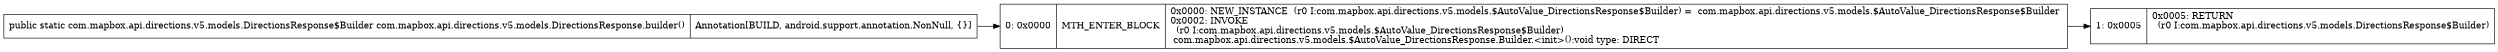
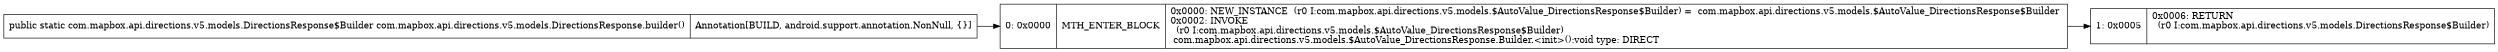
(2196, 16) -> (2196, 16)
